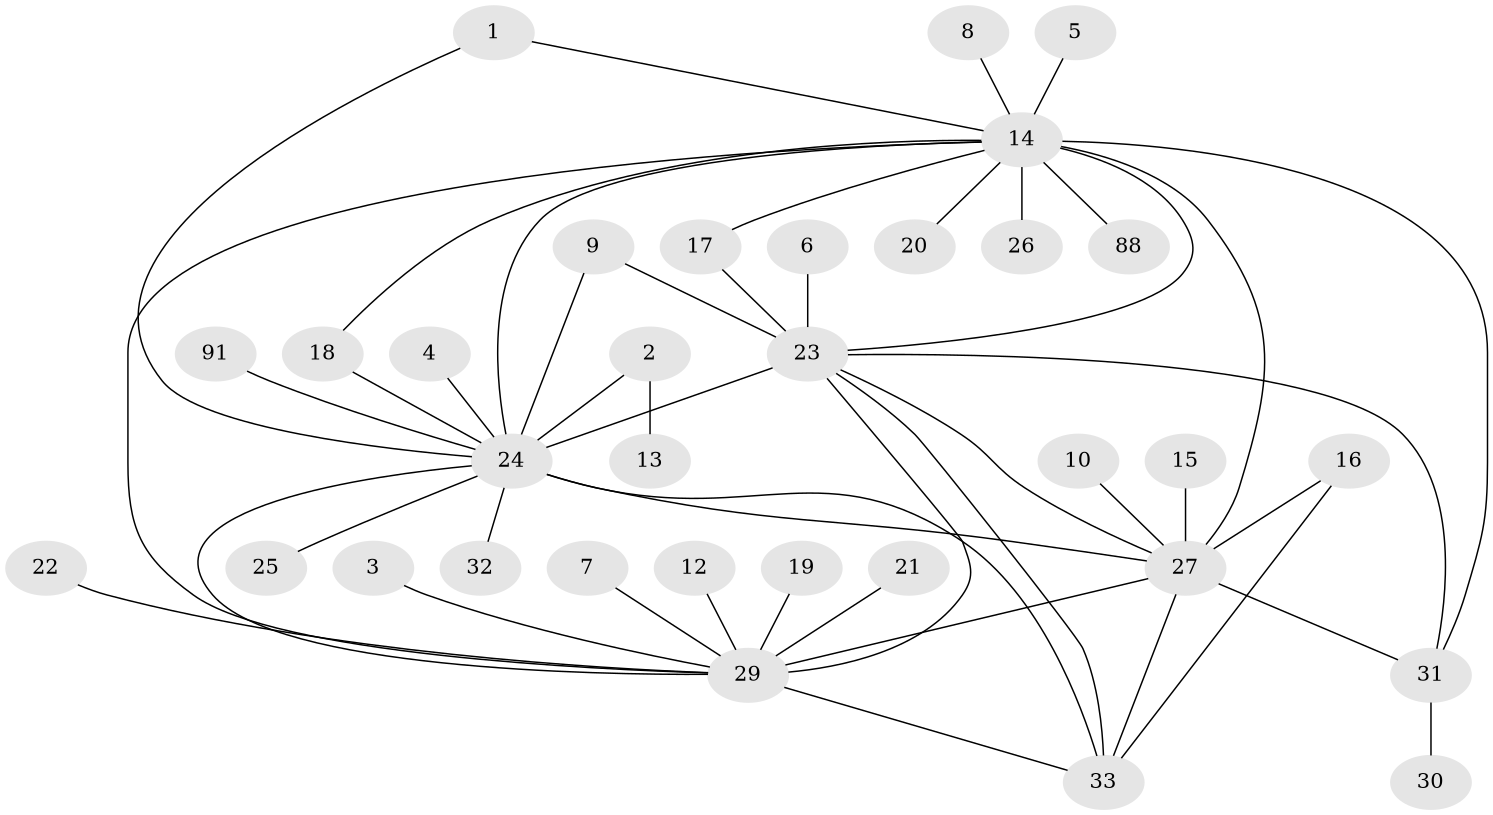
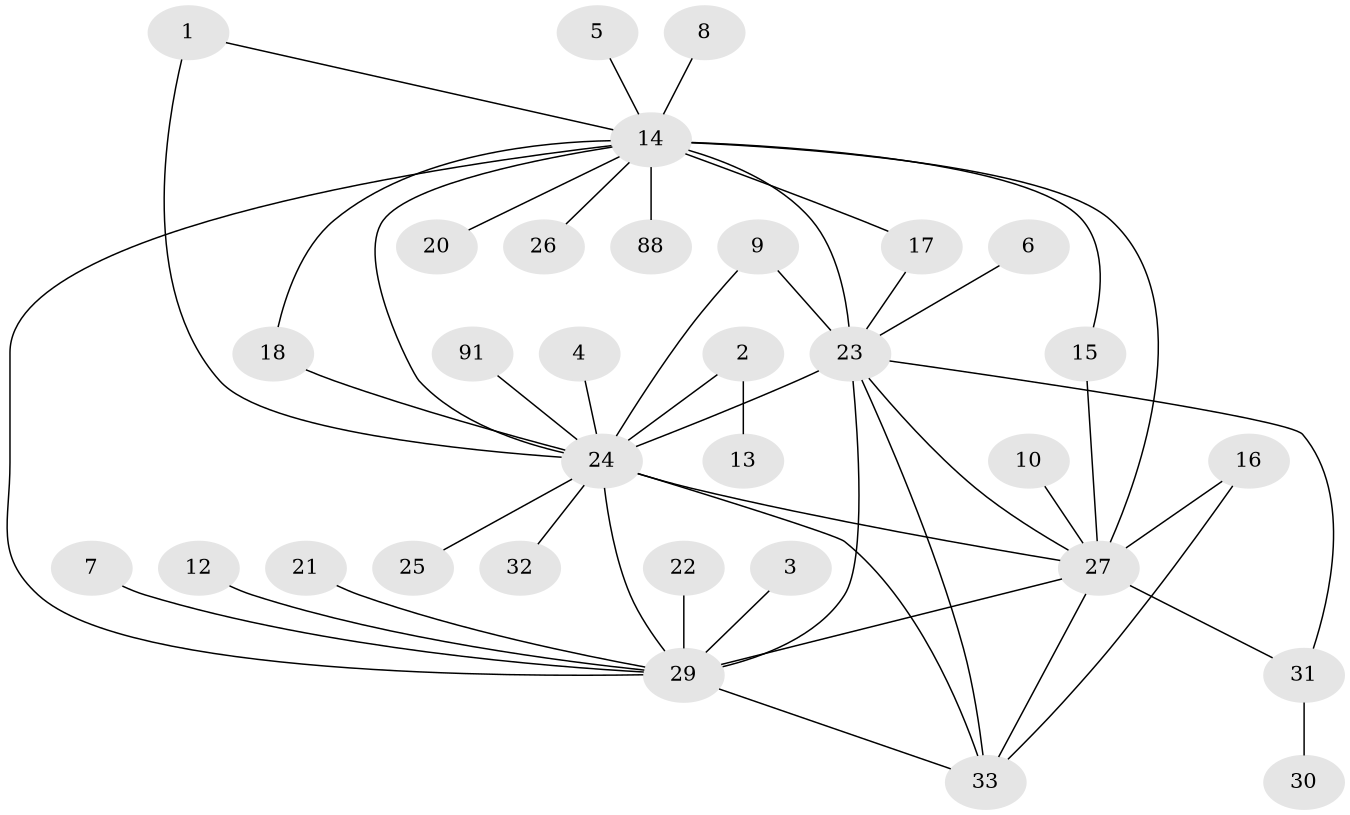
(1447, 255) -> (1069, 210)
(802, 568) -> none
